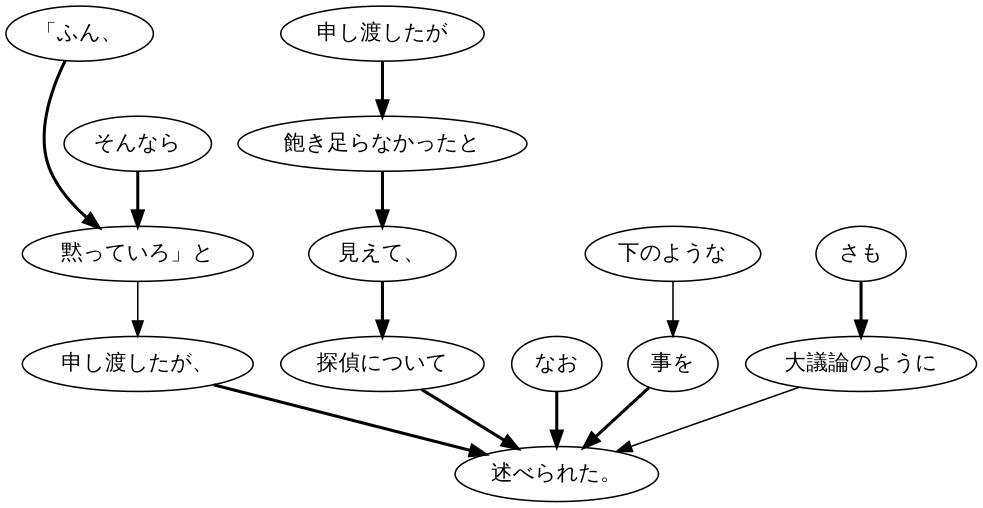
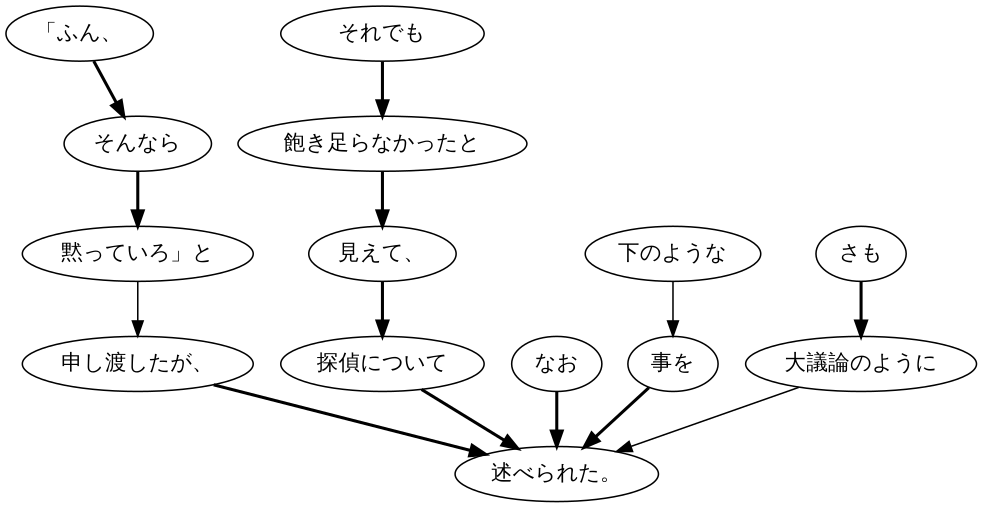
(382, 34) -> (382, 34)
(44, 144) -> (105, 82)
